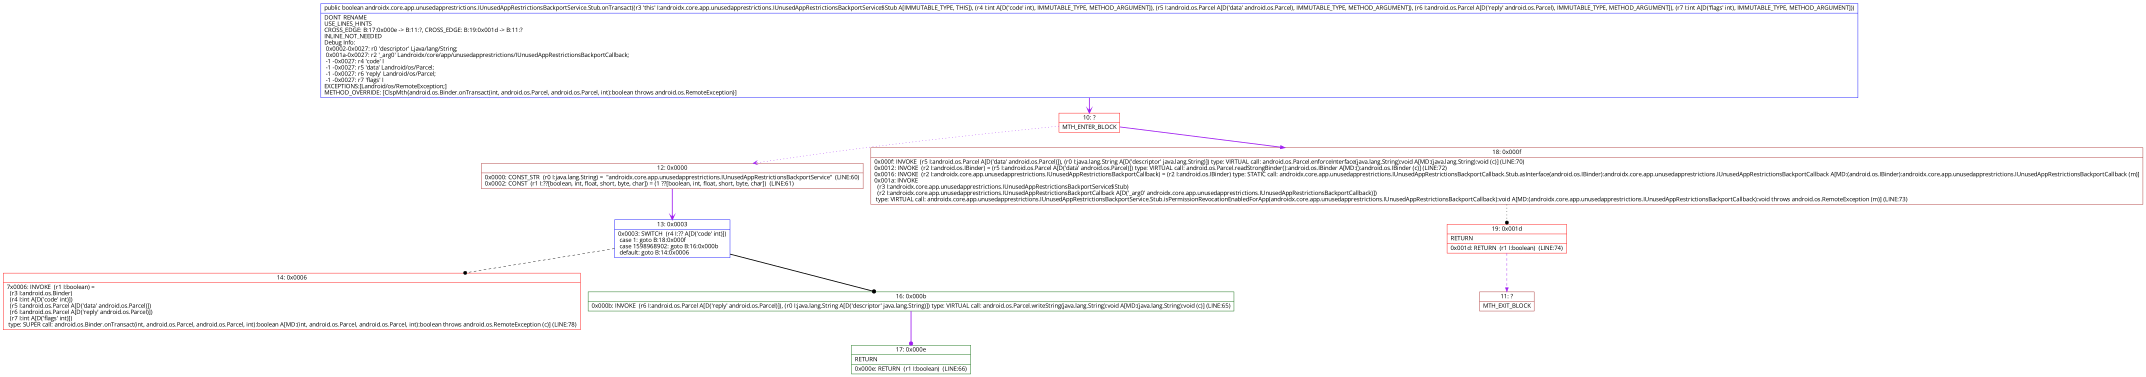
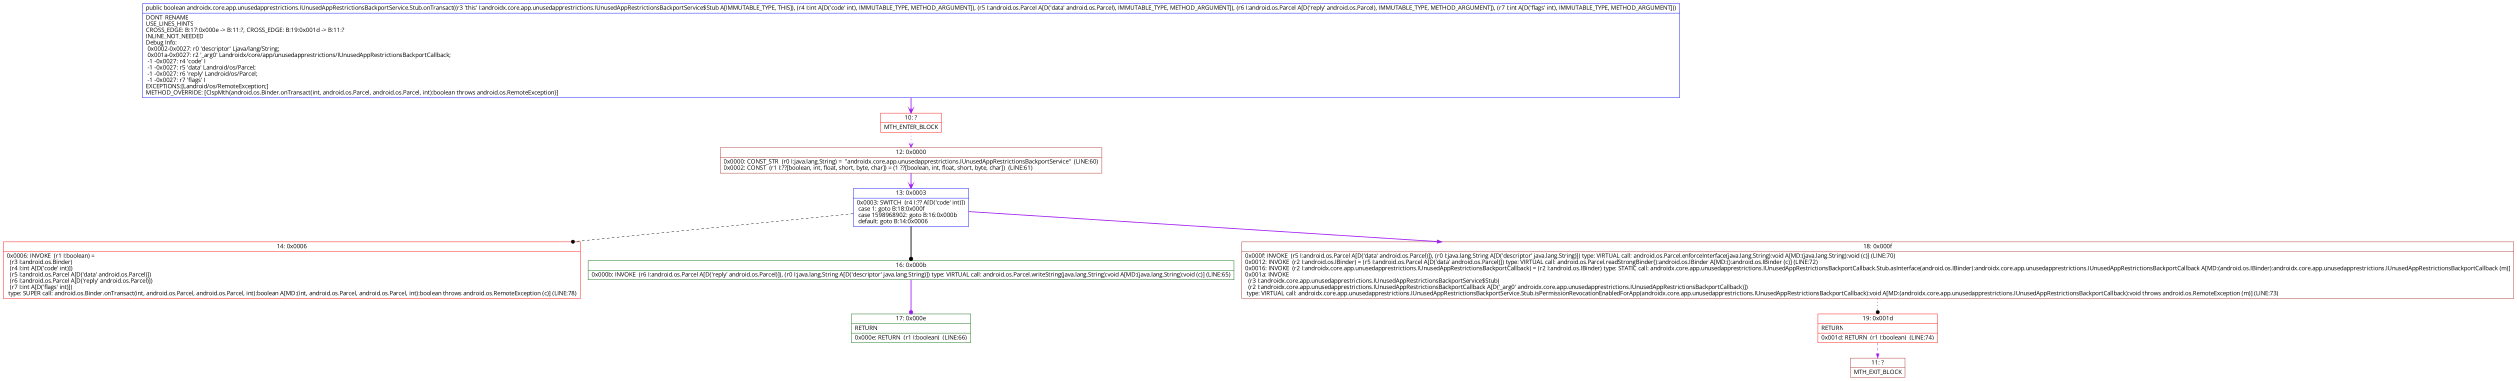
(1200, 137) -> (1203, 227)
(52, 287) -> (52, 256)
